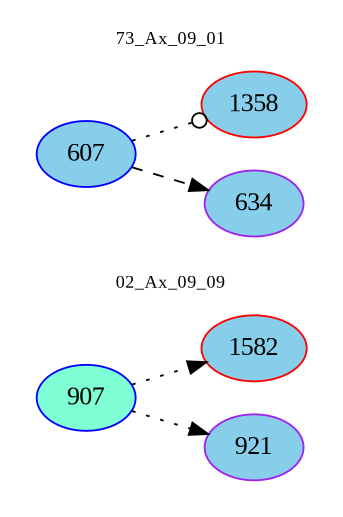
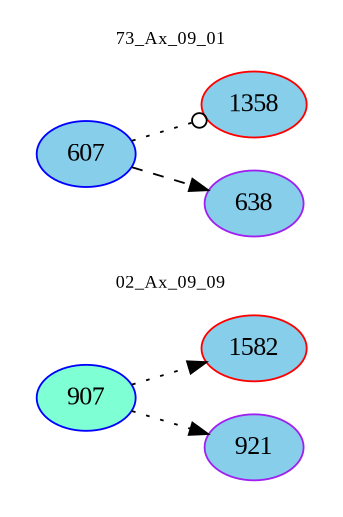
(254, 204) -> (254, 204)
